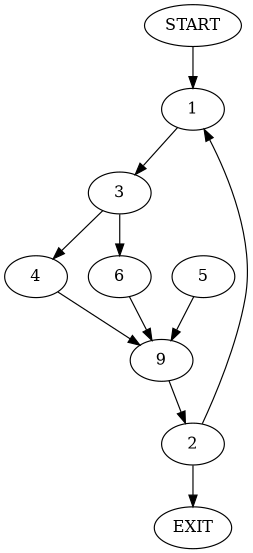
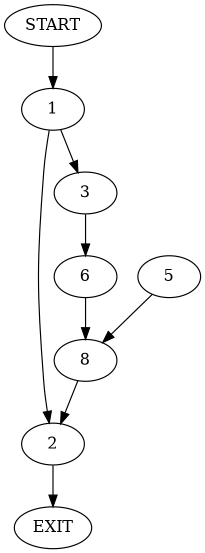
(36, 277) -> none
(247, 282) -> (39, 271)
(162, 360) -> (86, 360)
